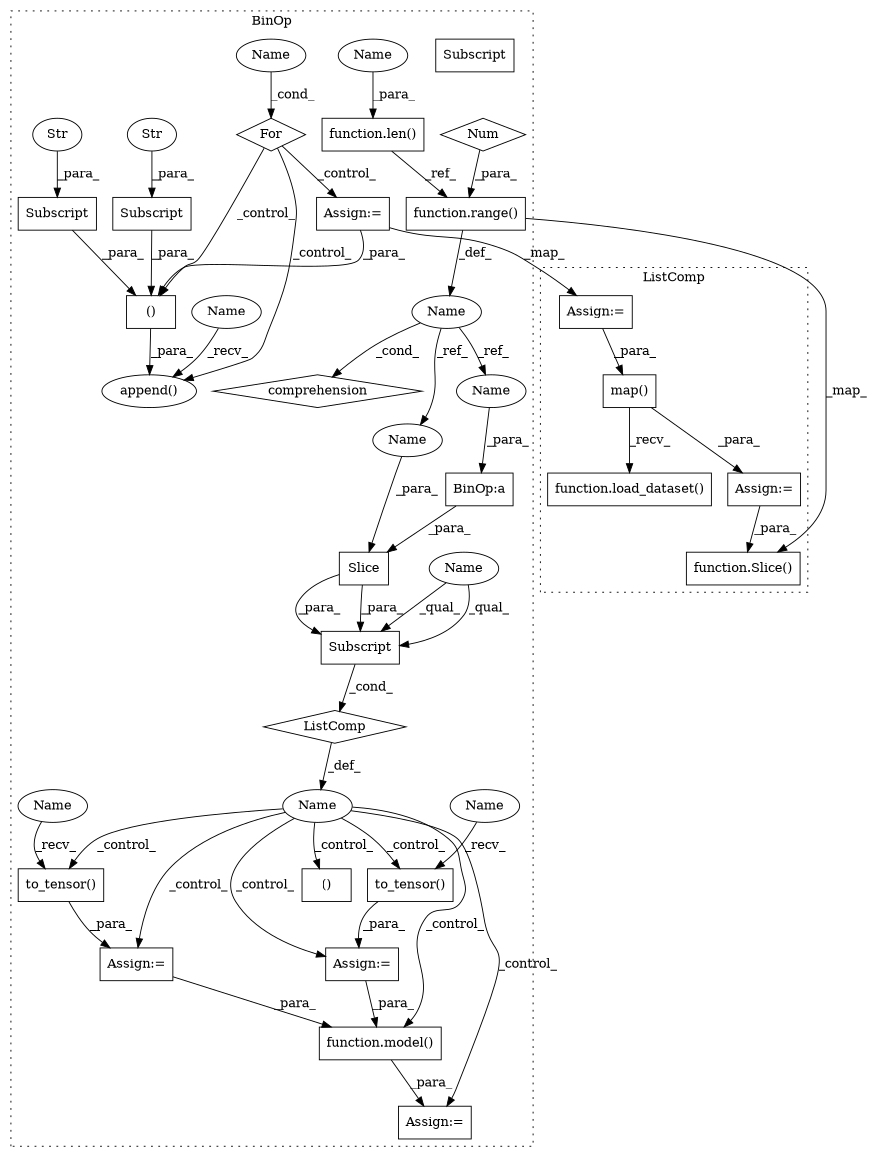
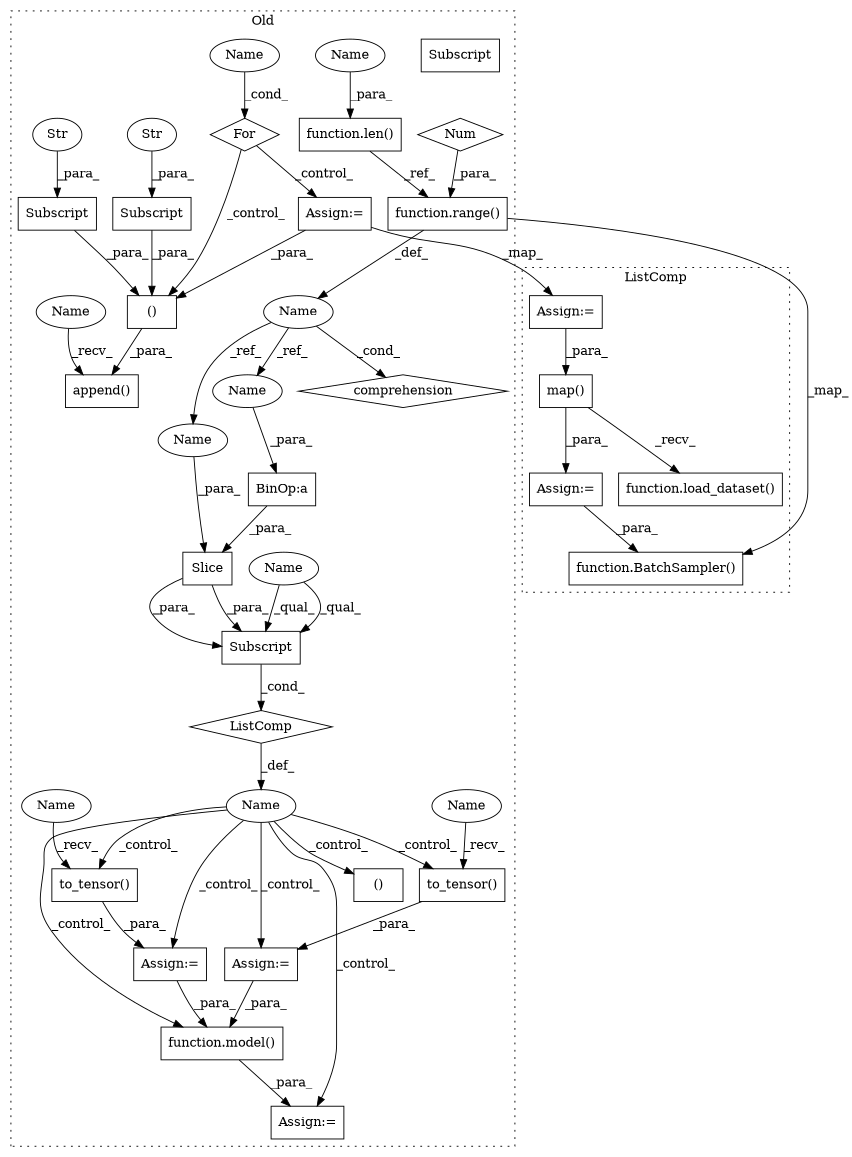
(272, 21) -> (263, 21)
(285, 286) -> none
(149, 391) -> (102, 391)
(743, 569) -> (656, 569)
